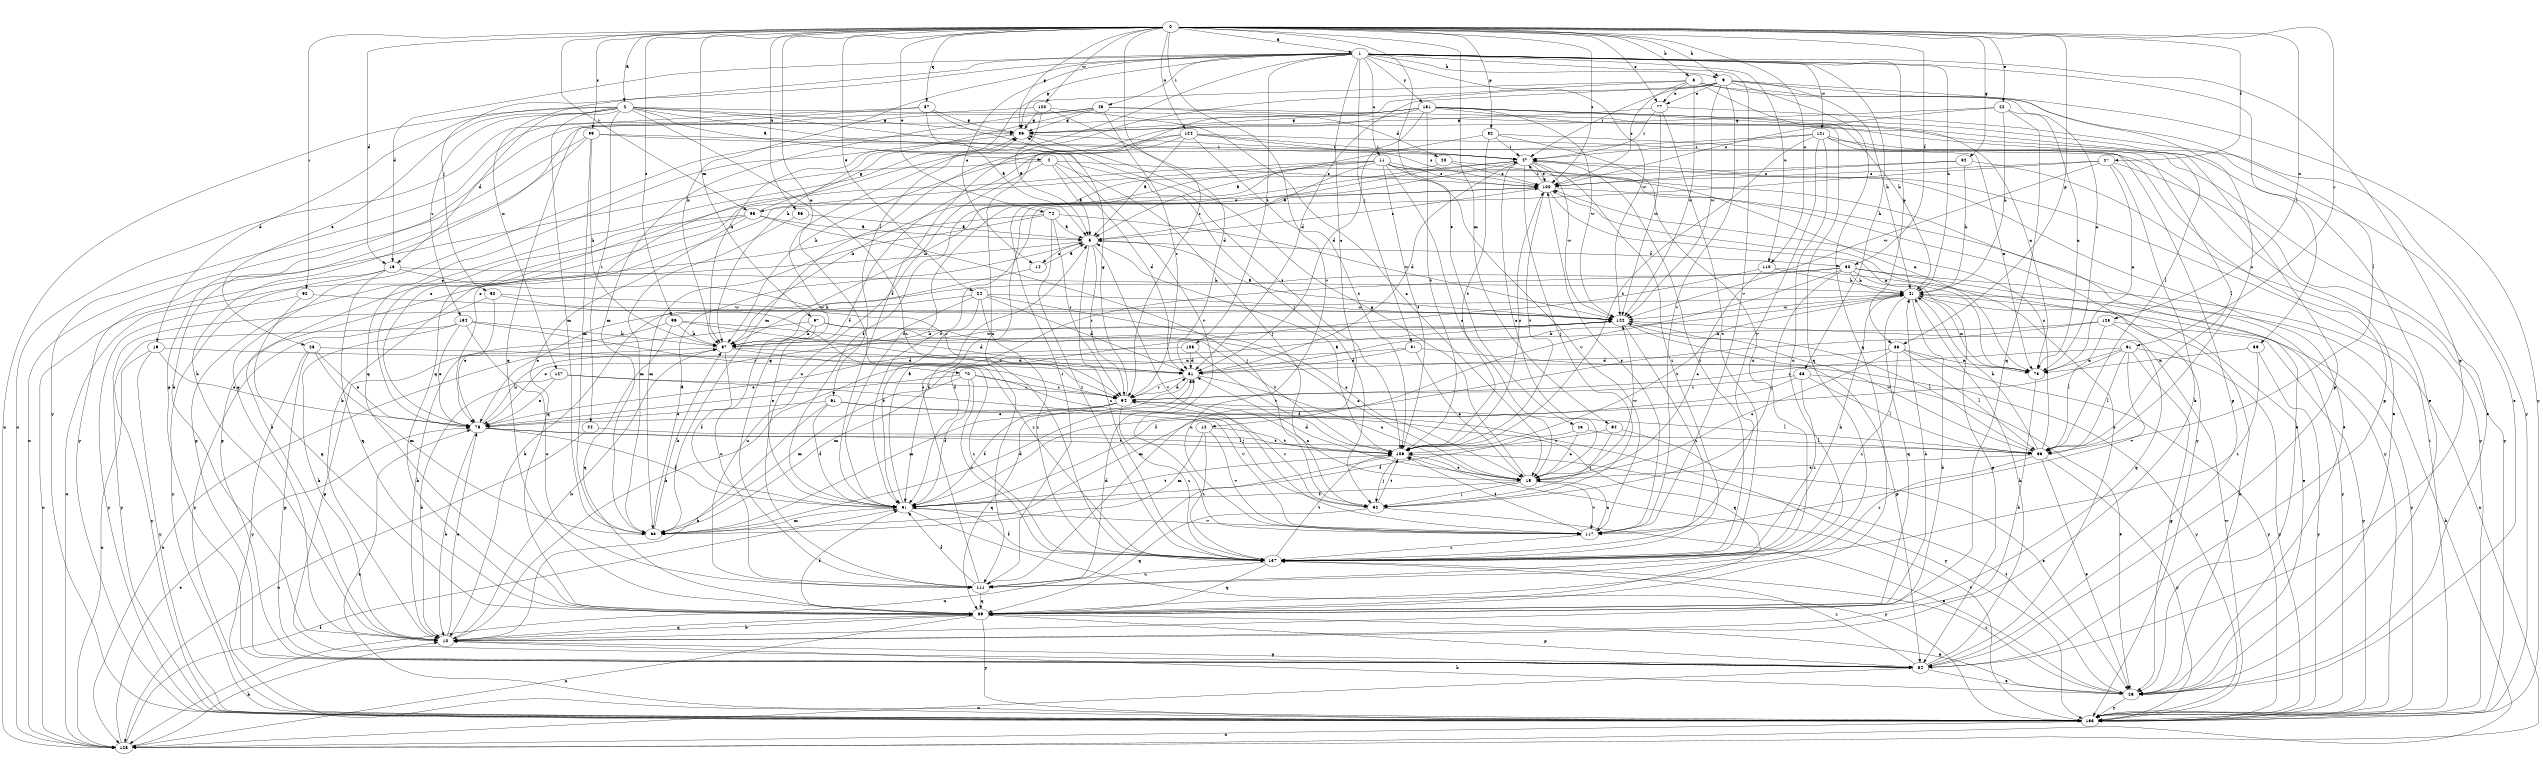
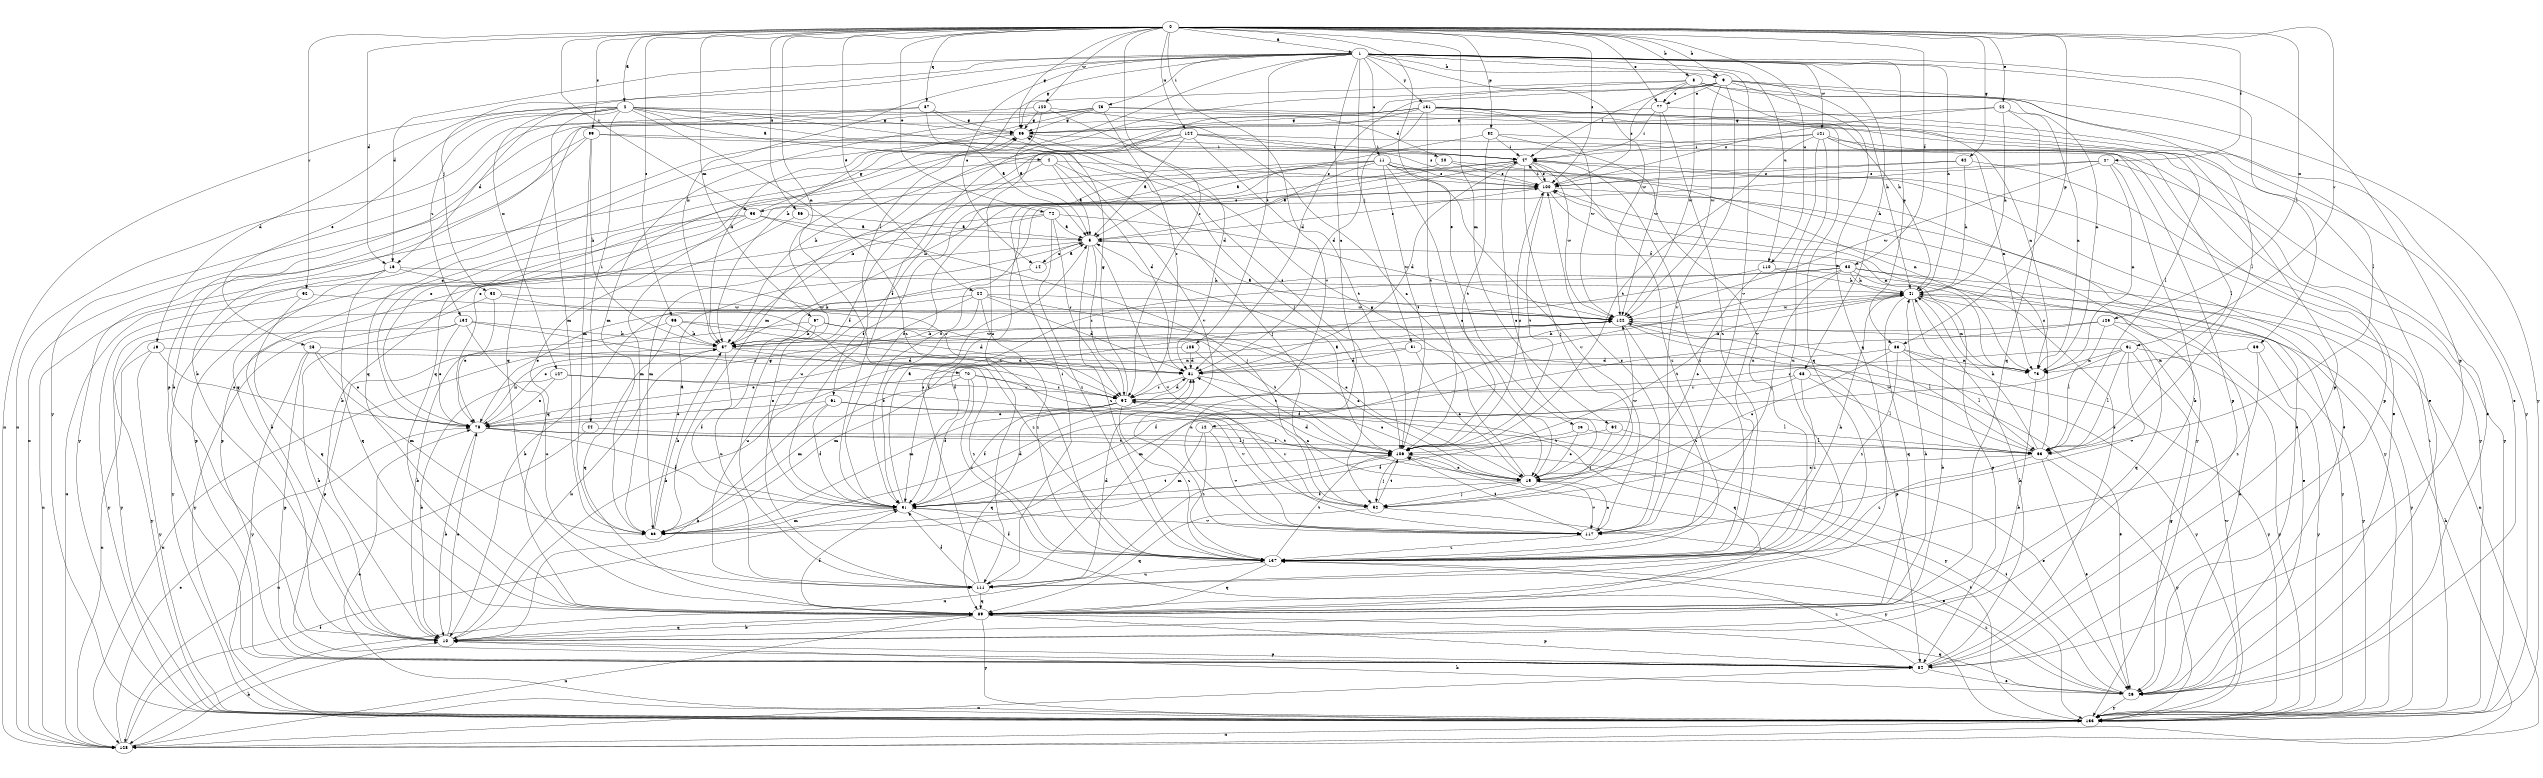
(2252, 267) -> (2252, 267)
